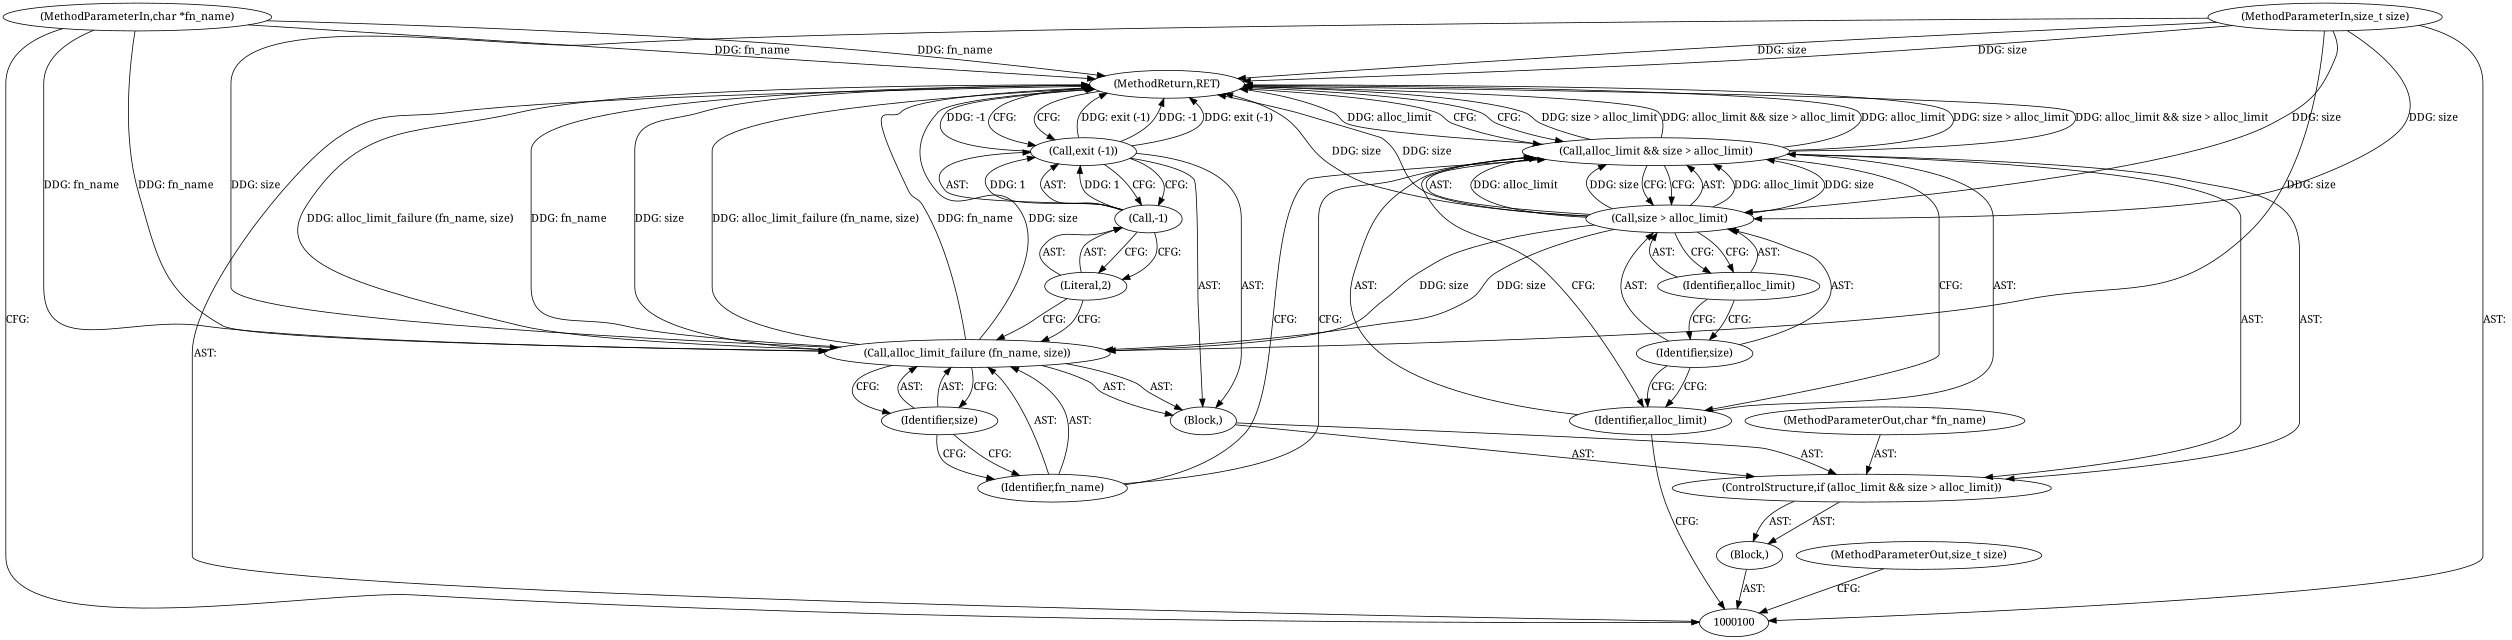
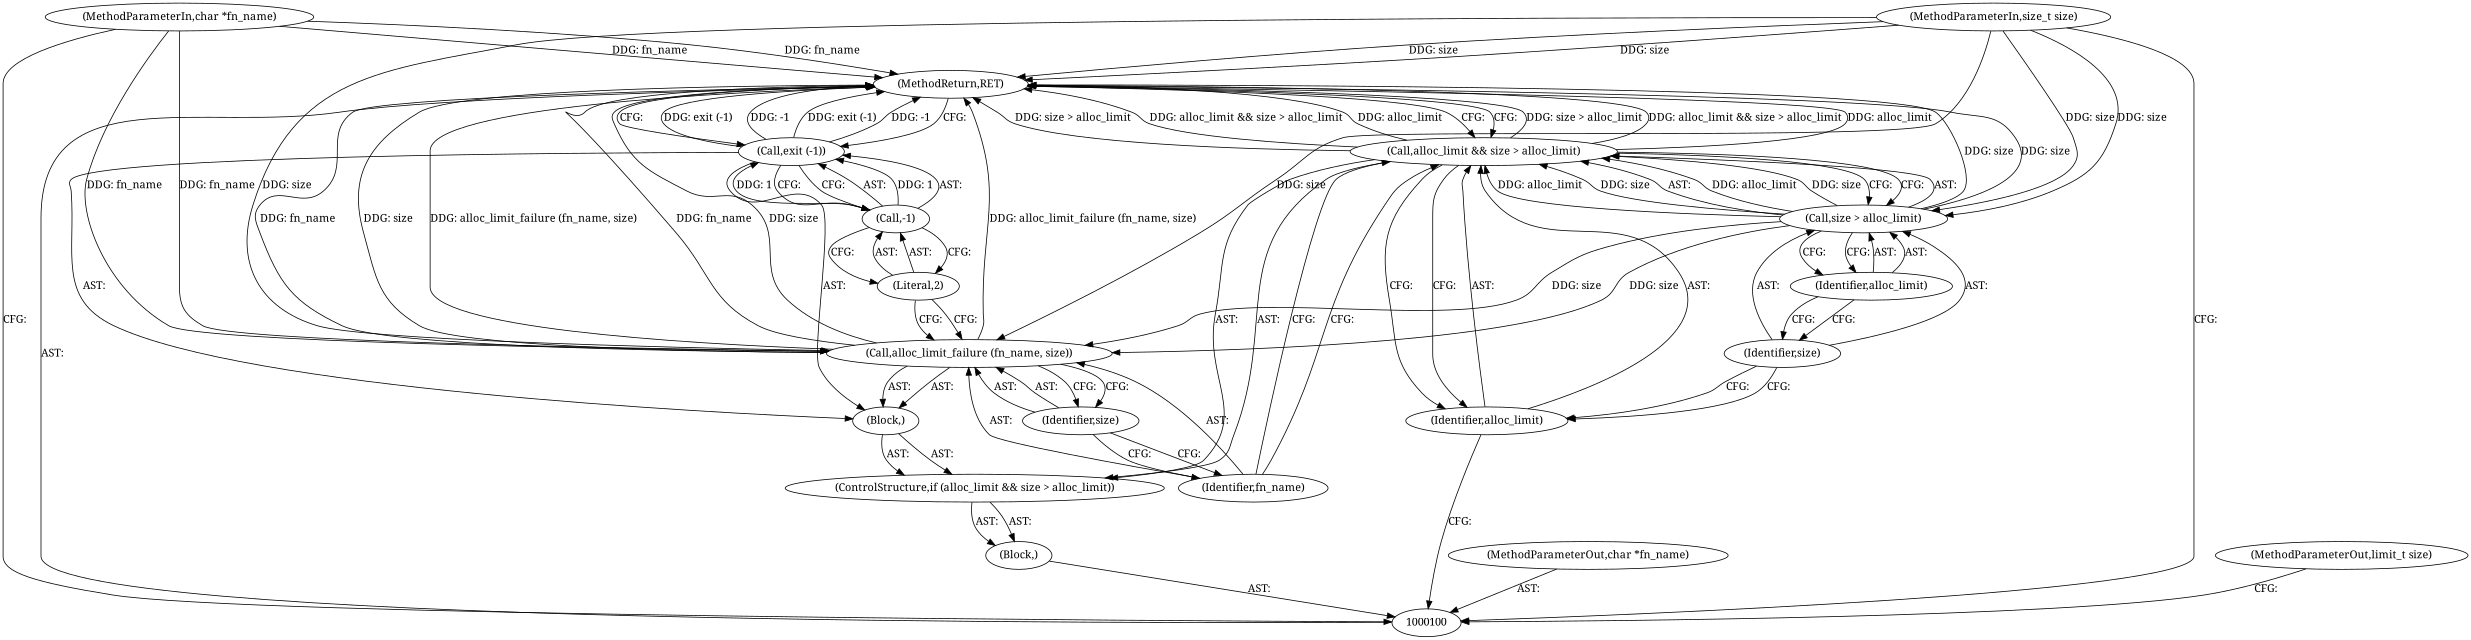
(2496, 320) -> (2207, 320)
(1875, 451) -> (1507, 589)
(1919, 555) -> (2342, 555)
